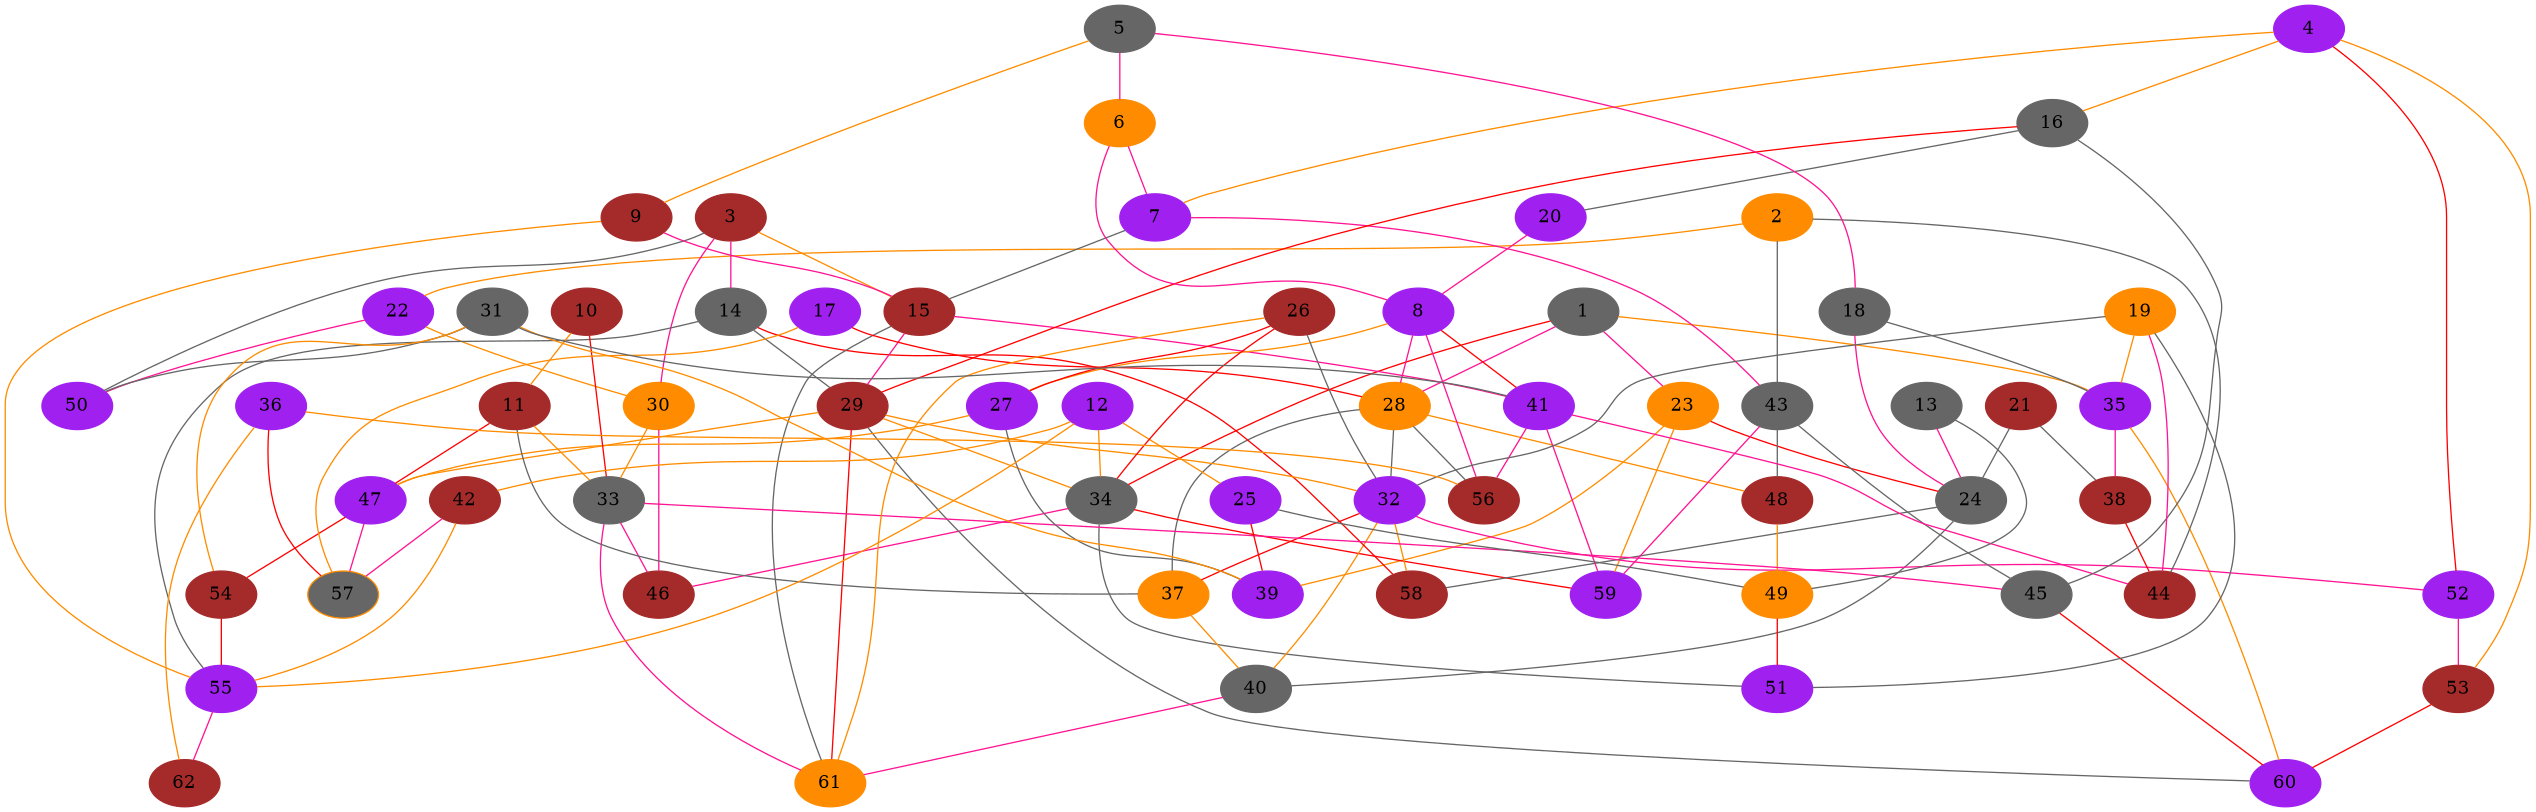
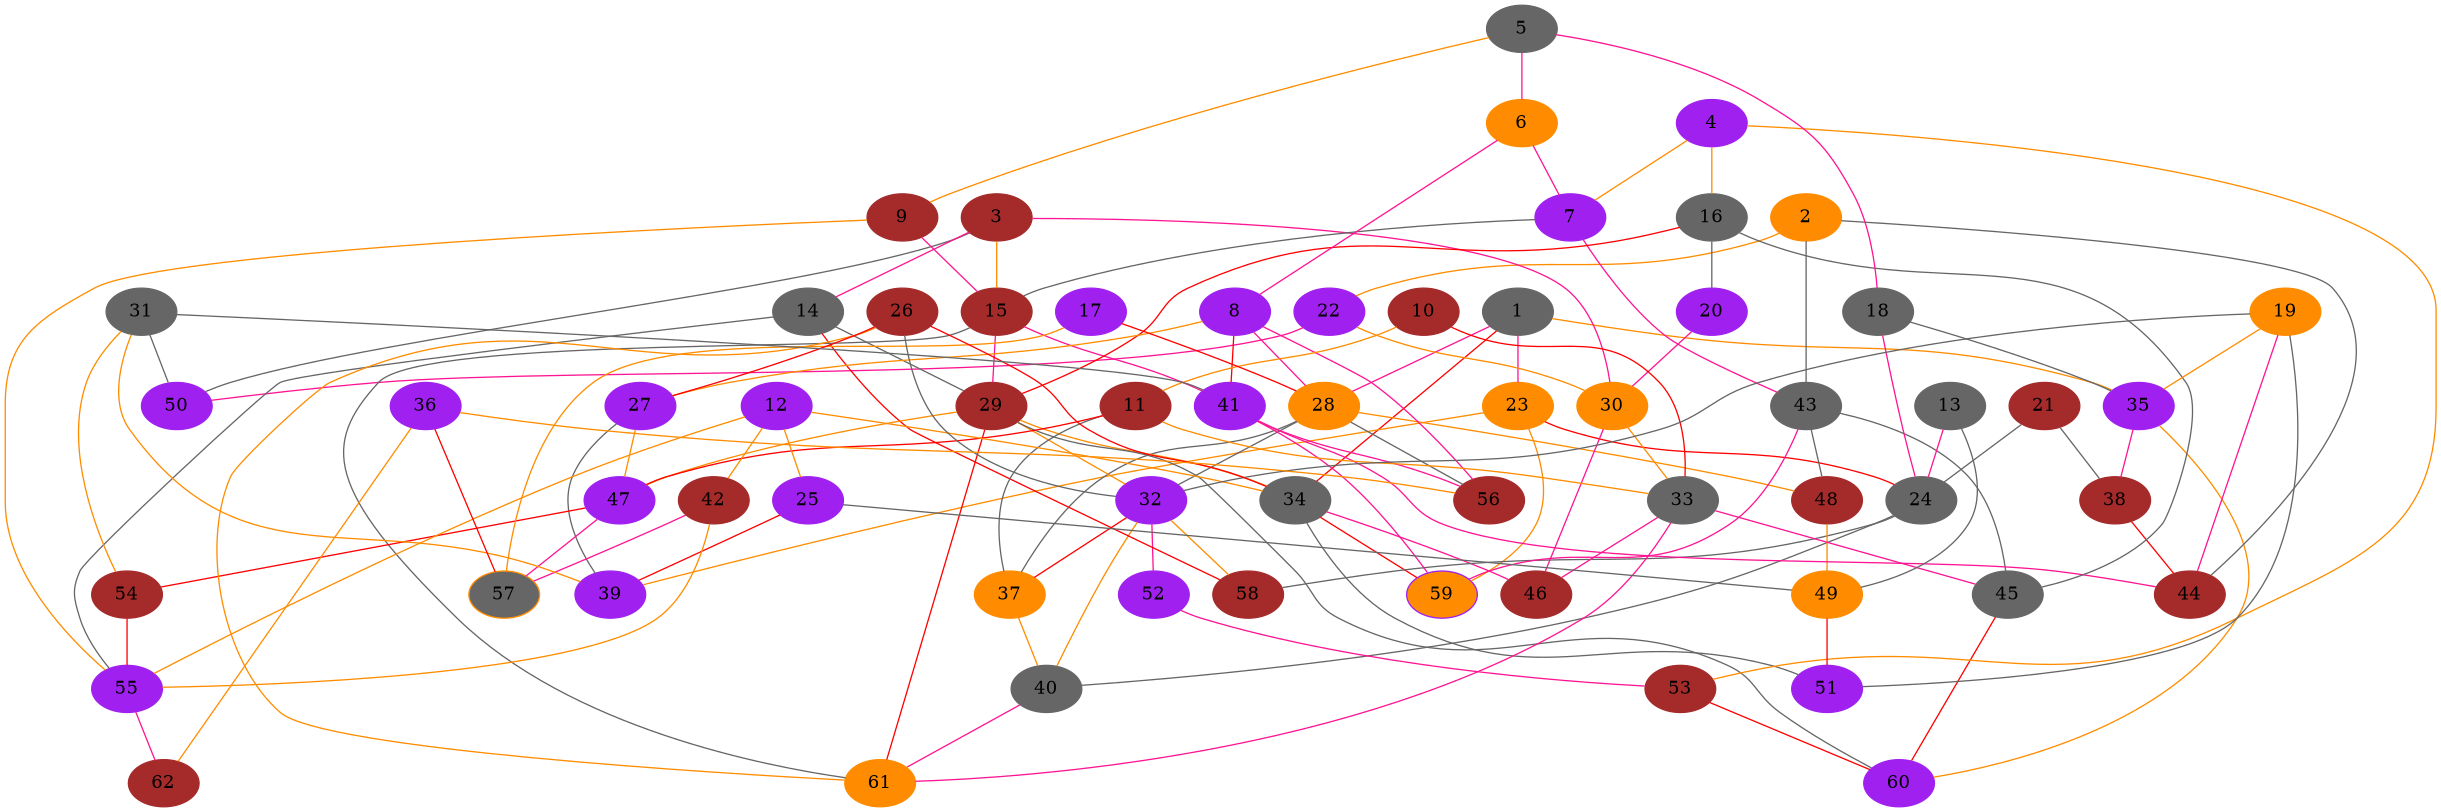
(1485, 265) -> (1662, 359)
(2447, 288) -> none
(1606, 595) -> (1442, 595)
